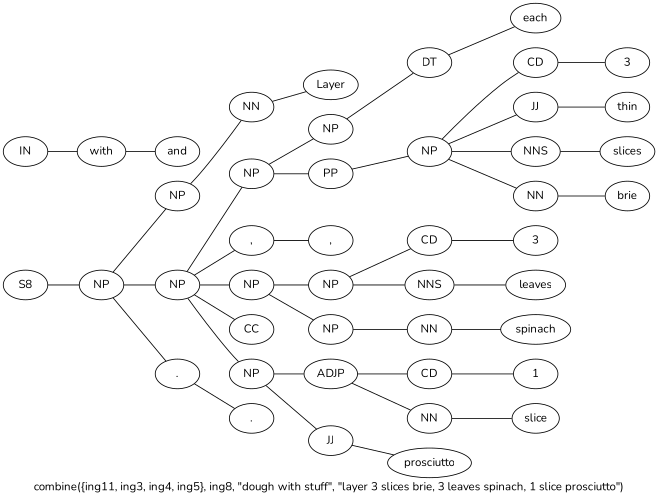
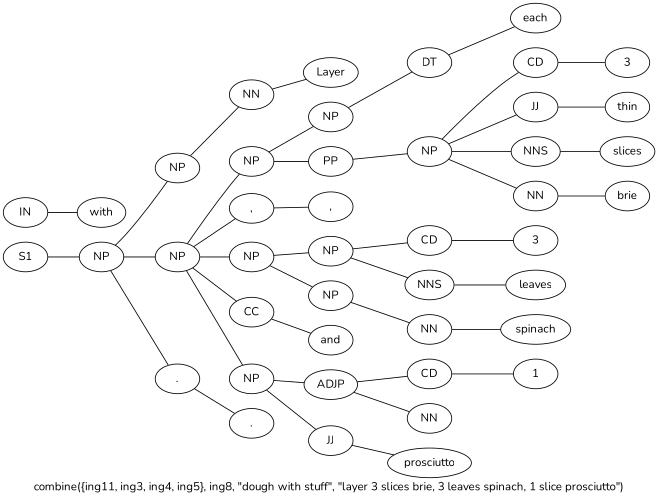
(140, 152) -> (291, 326)
(26, 285) -> (26, 257)
(536, 418) -> none
